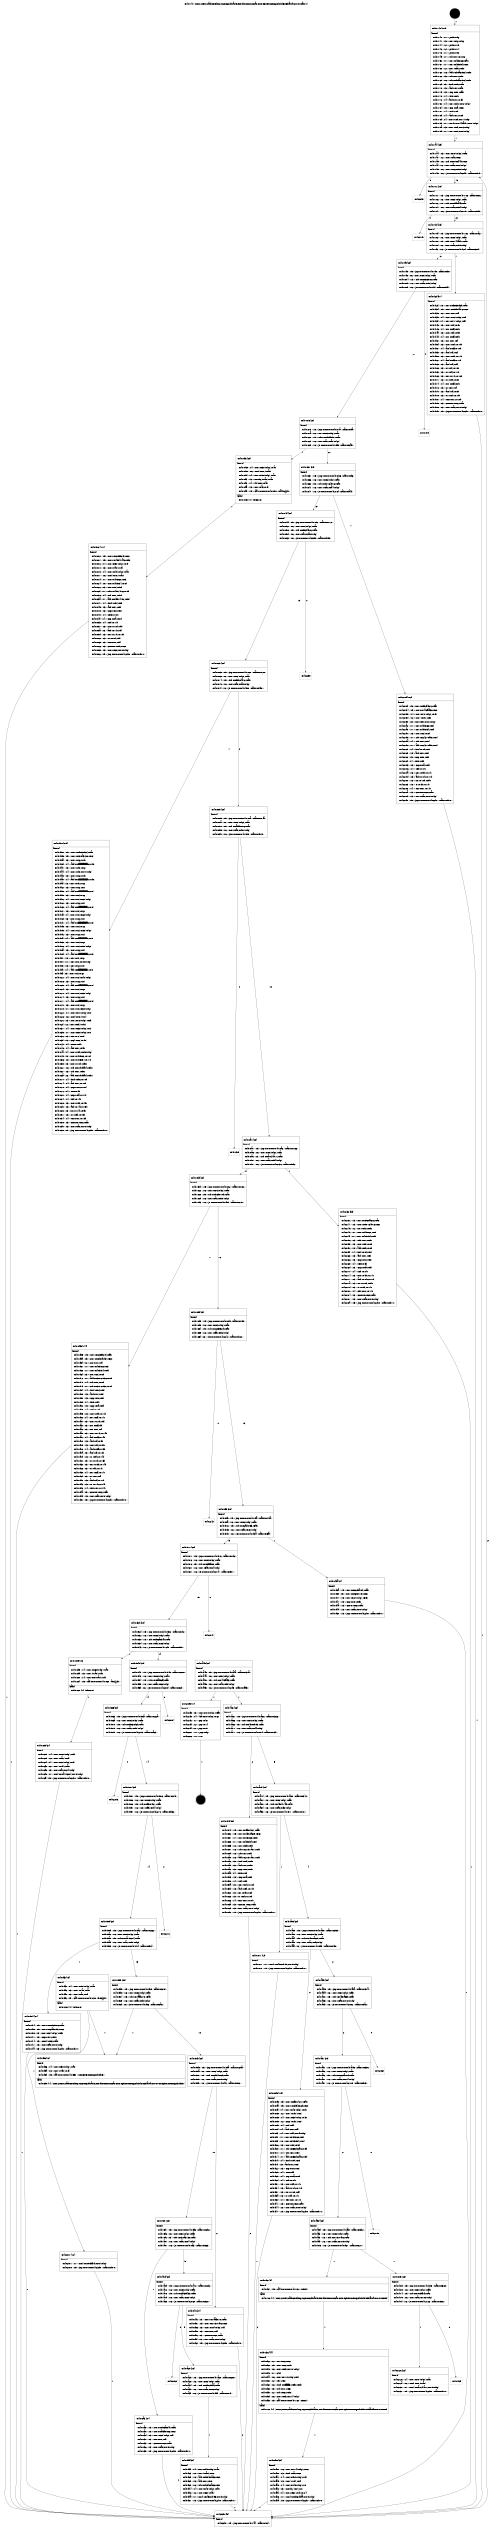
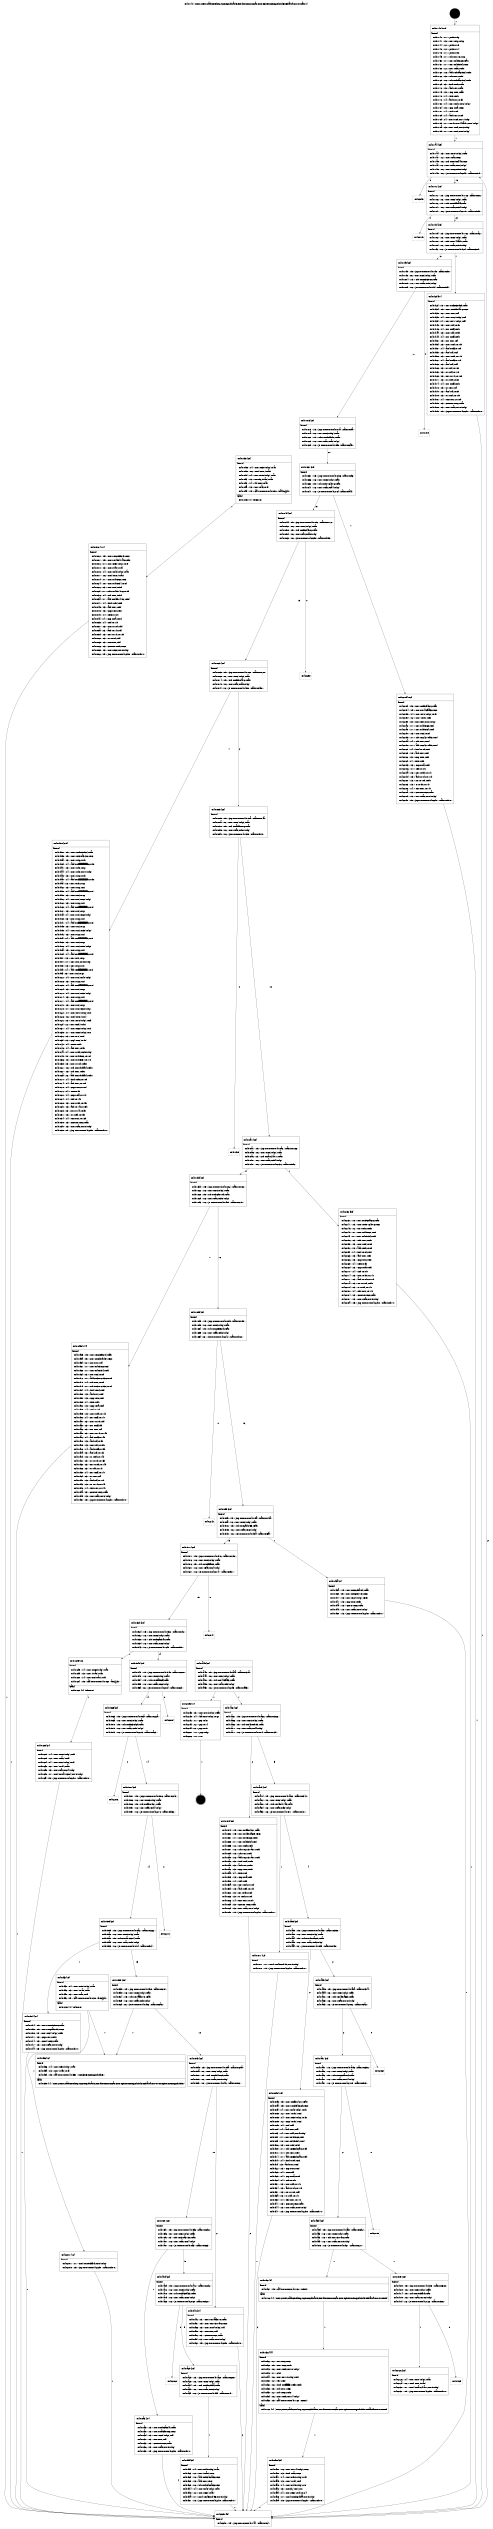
(299, 454) -> none
